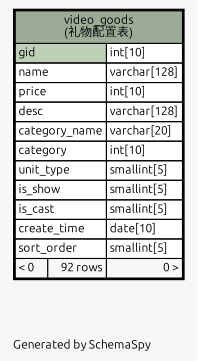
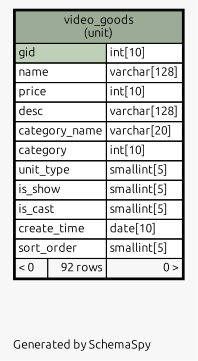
(99, 33) -> (99, 33)
